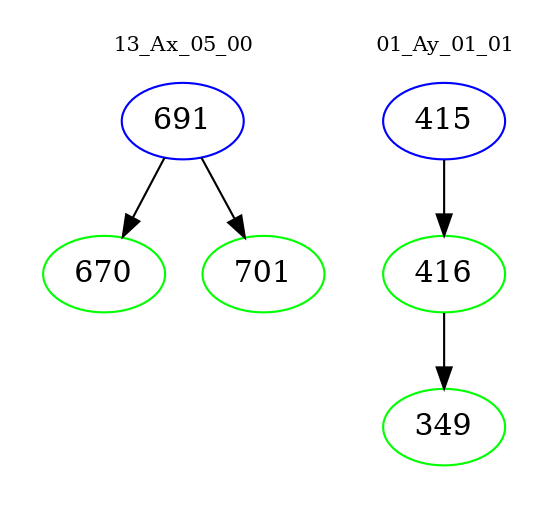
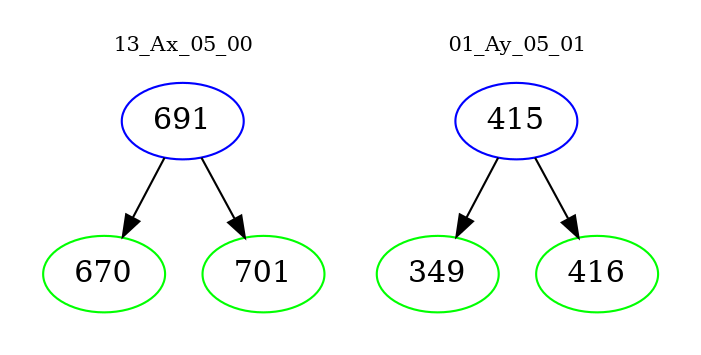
(445, 46) -> (517, 46)
(444, 340) -> (482, 188)
